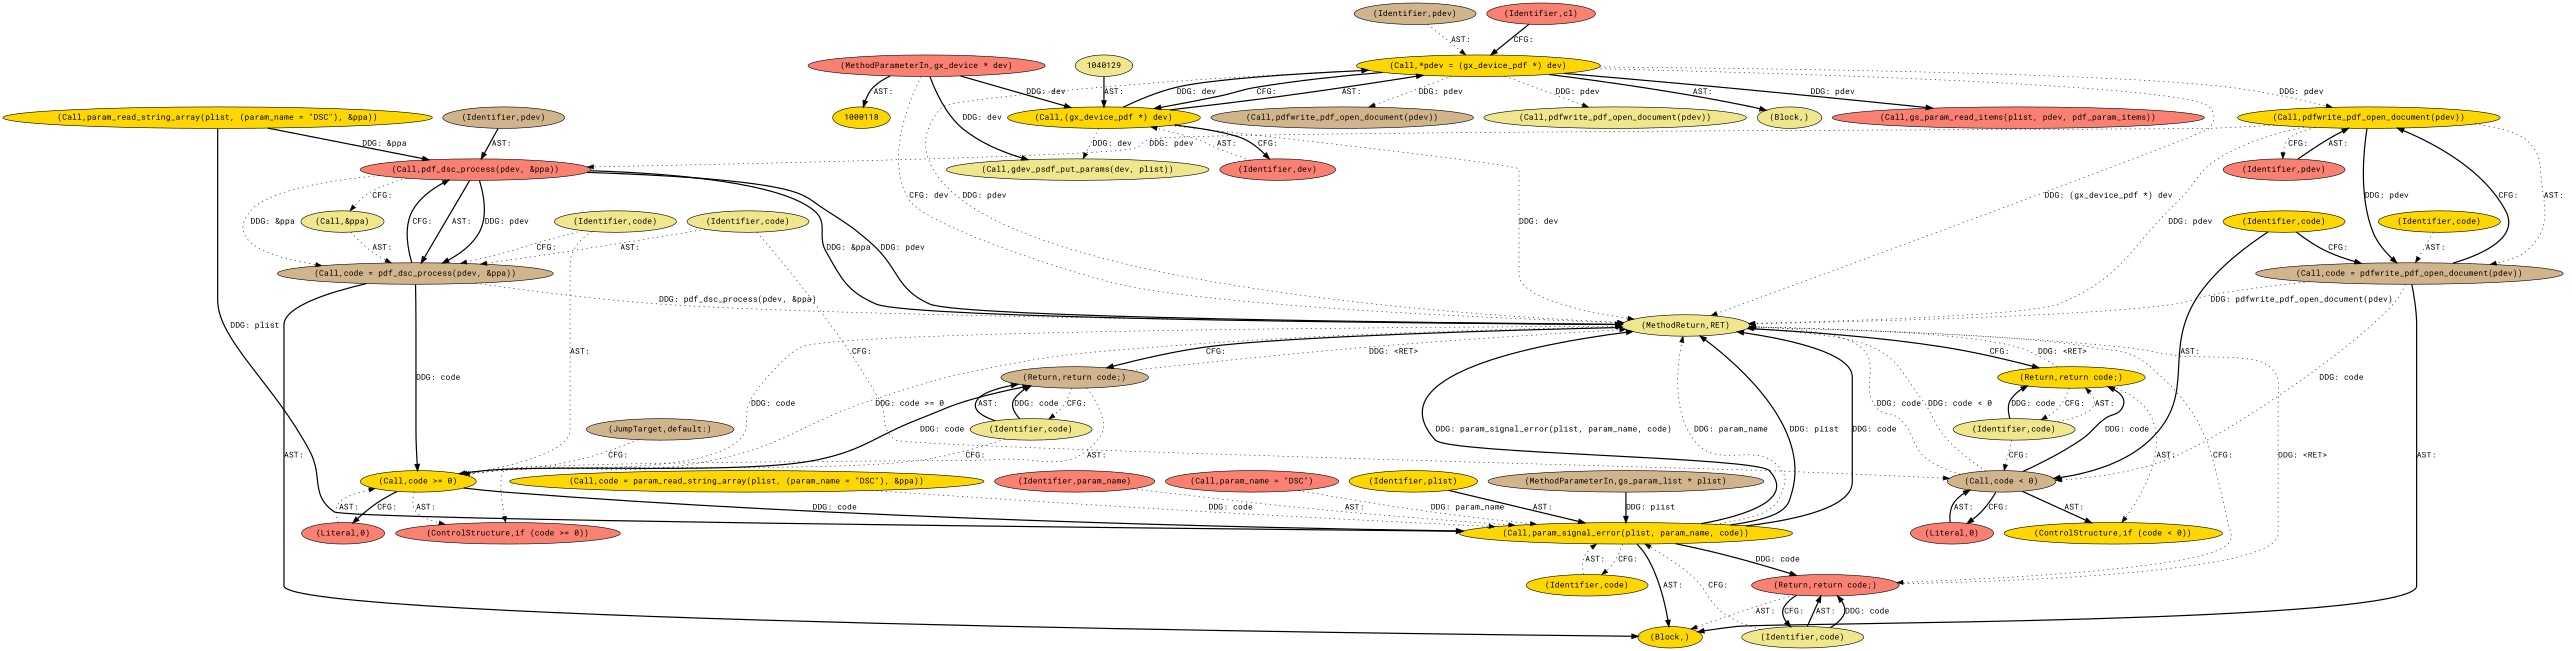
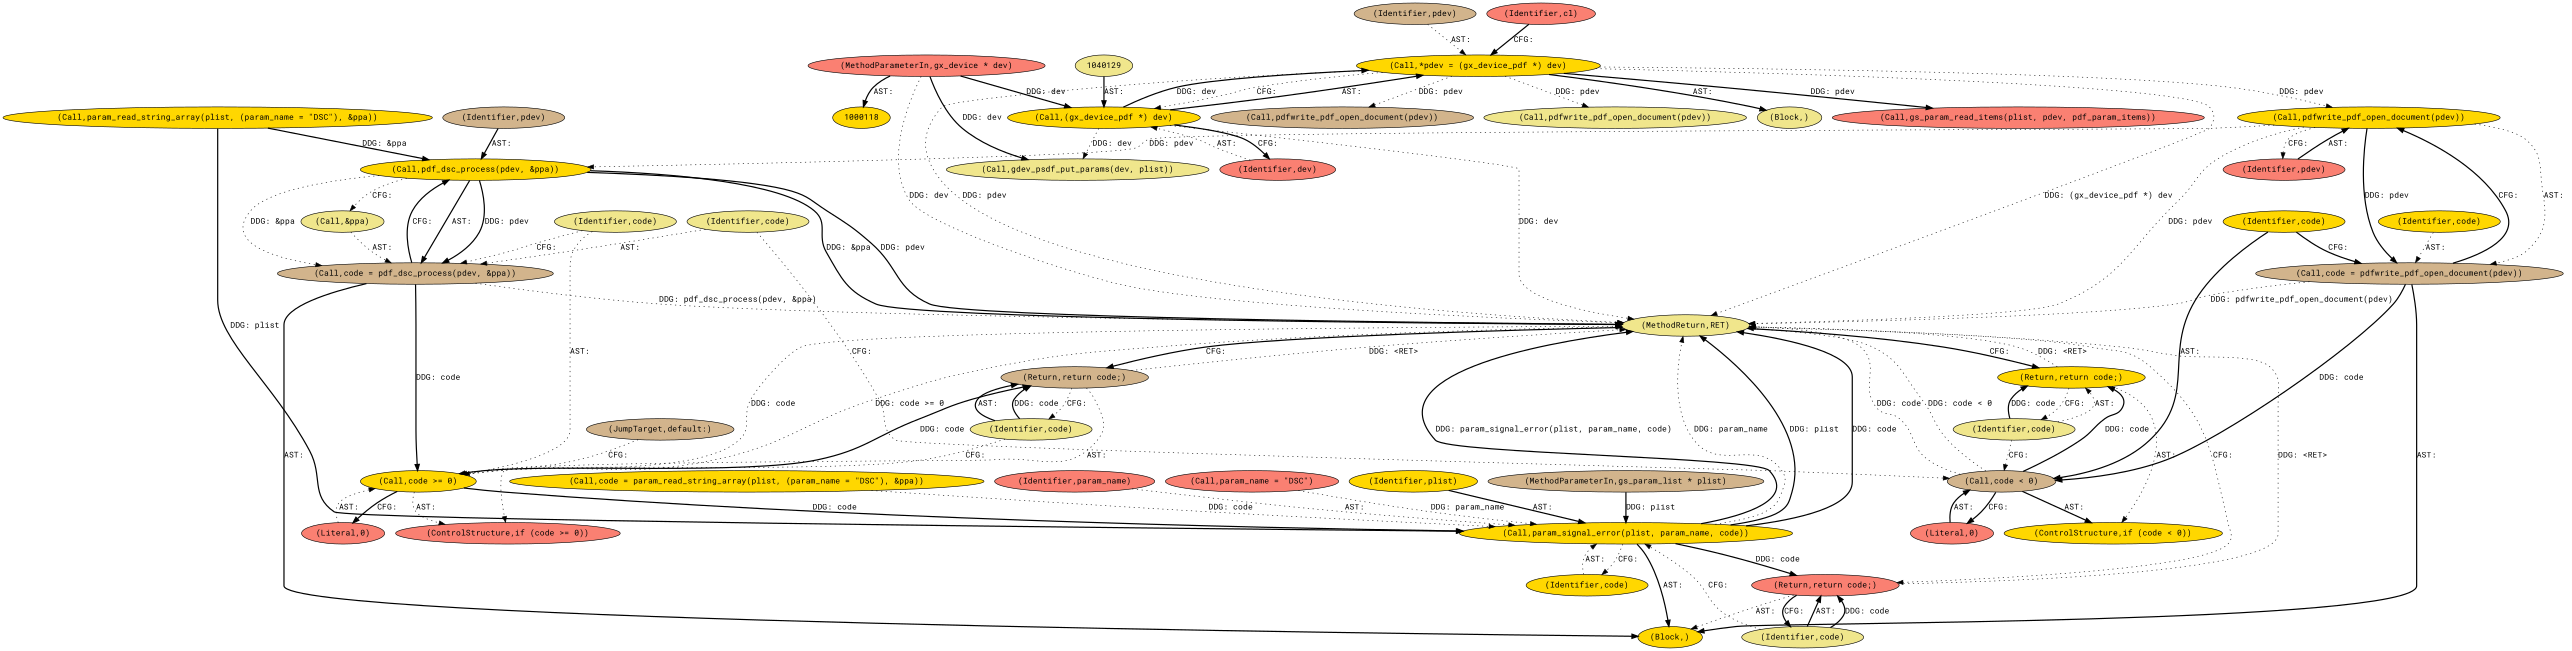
(1271, 85) -> (1271, 85)
(476, 170) -> (476, 170)
(929, 196) -> (929, 196)
(2251, 414) -> (2251, 414)
